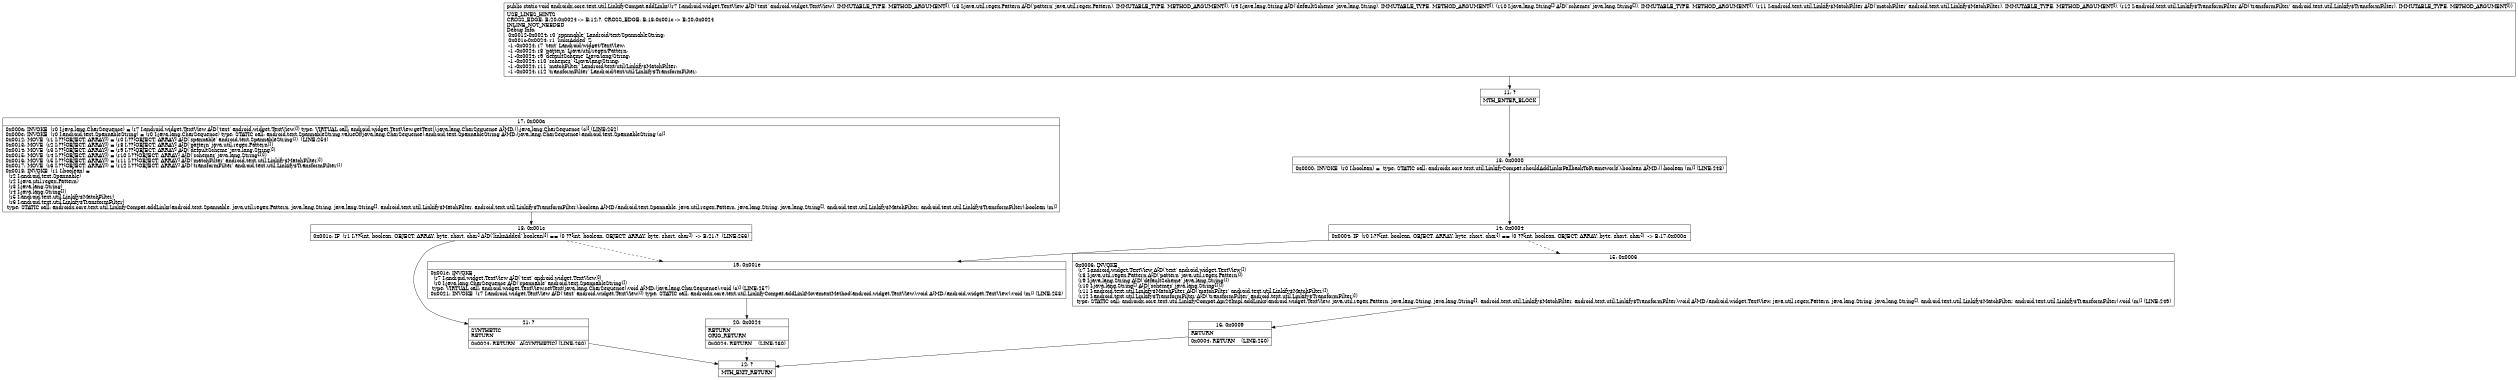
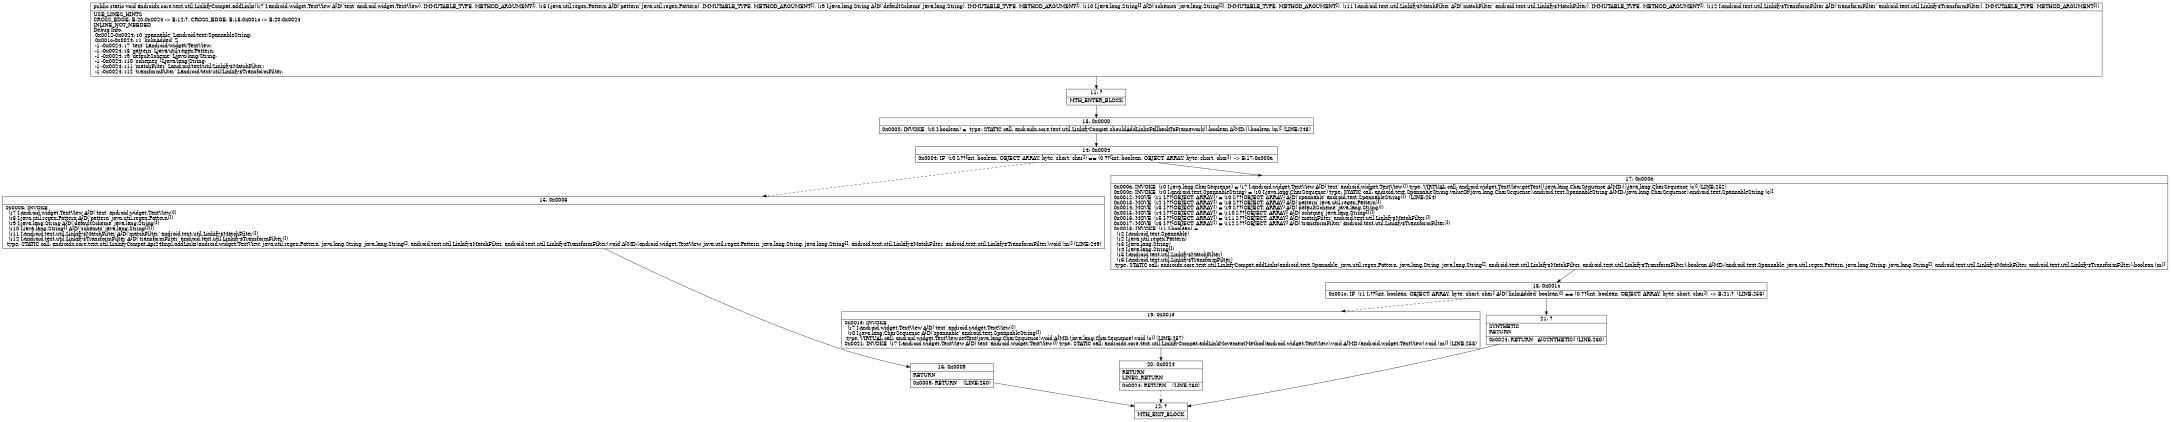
(1145, 249) -> (1208, 169)
(727, 336) -> (1143, 378)
(1230, 341) -> (952, 383)
(747, 373) -> (1161, 415)
